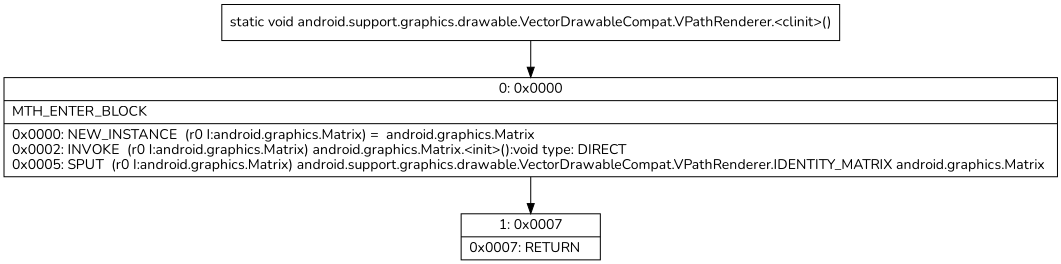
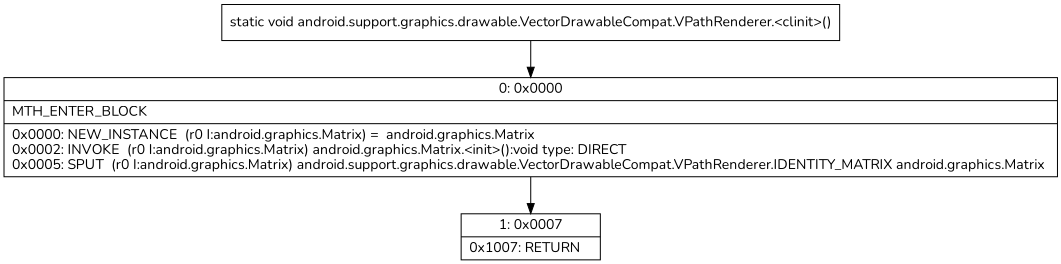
(531, 248) -> (531, 248)
